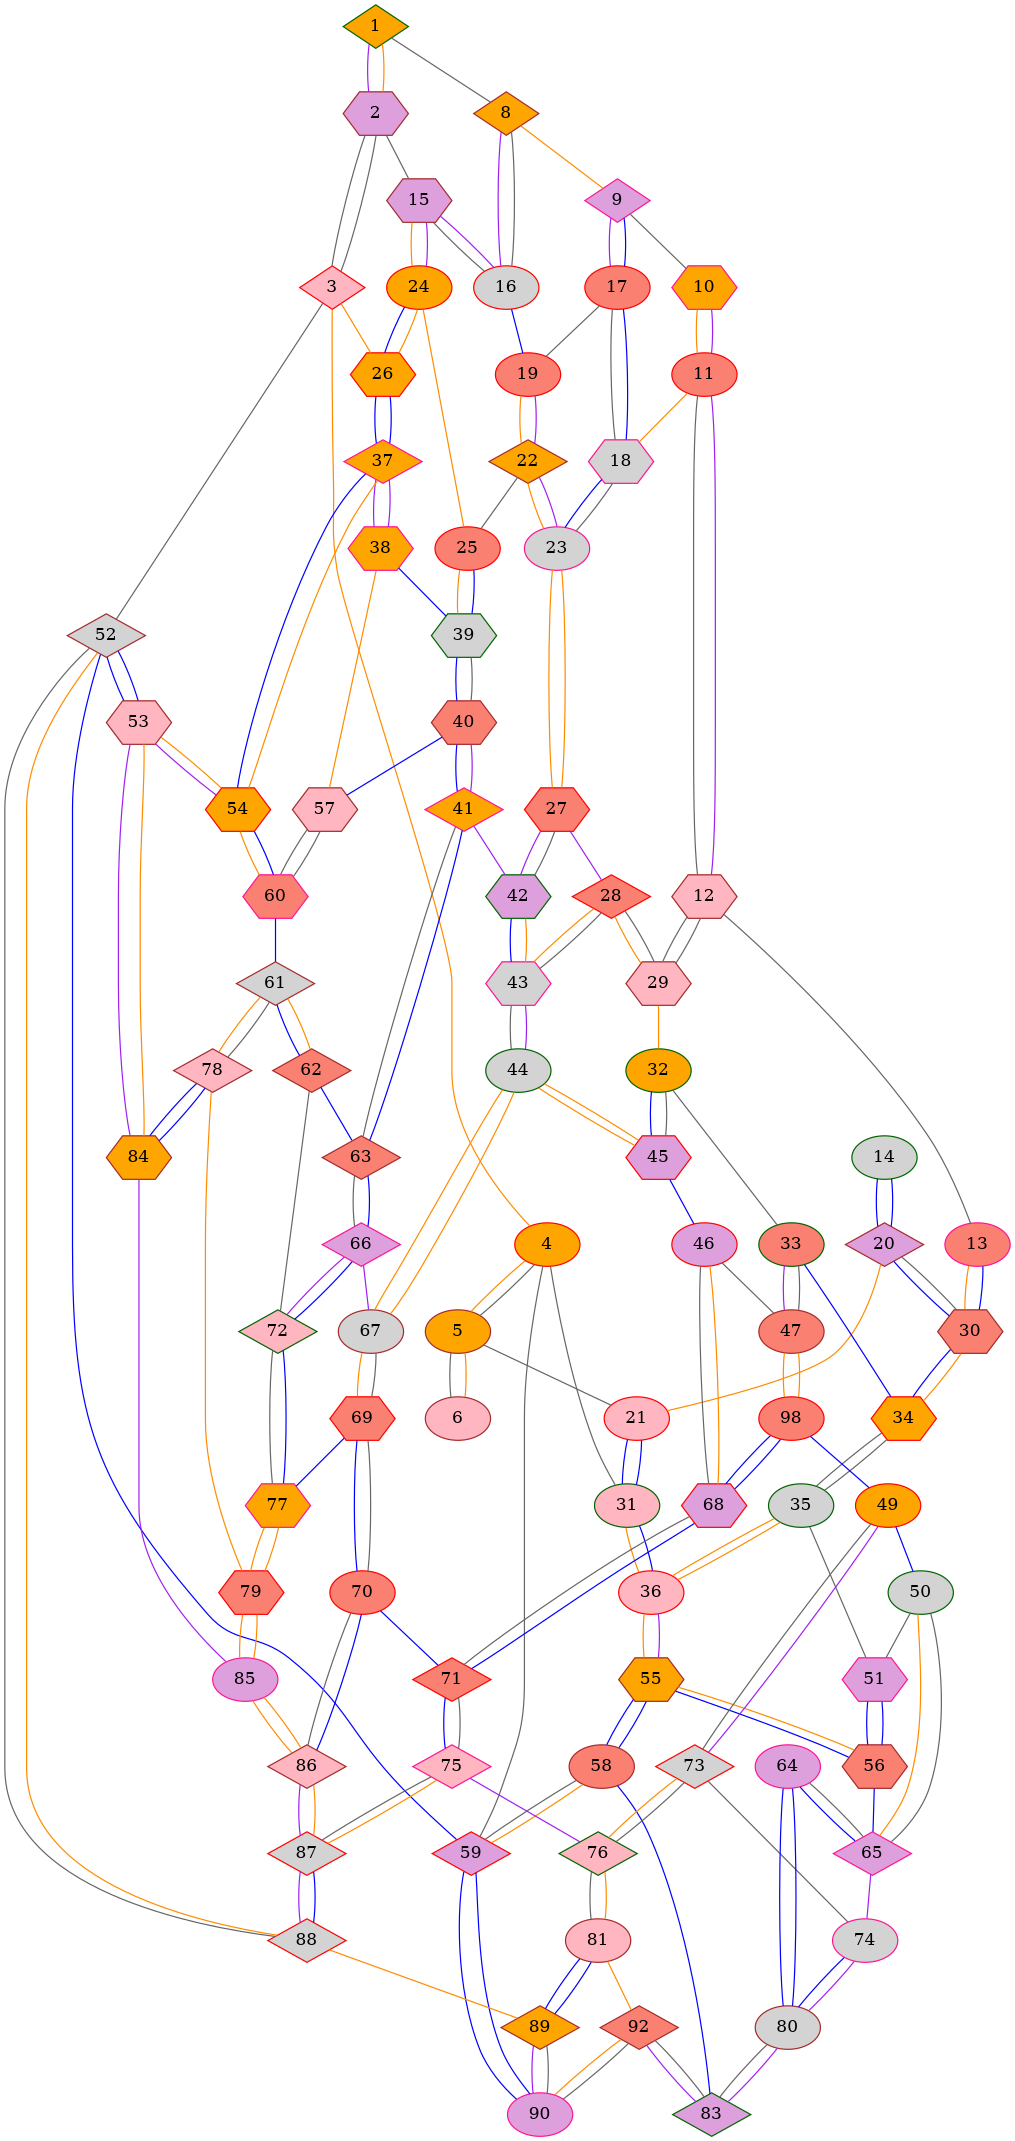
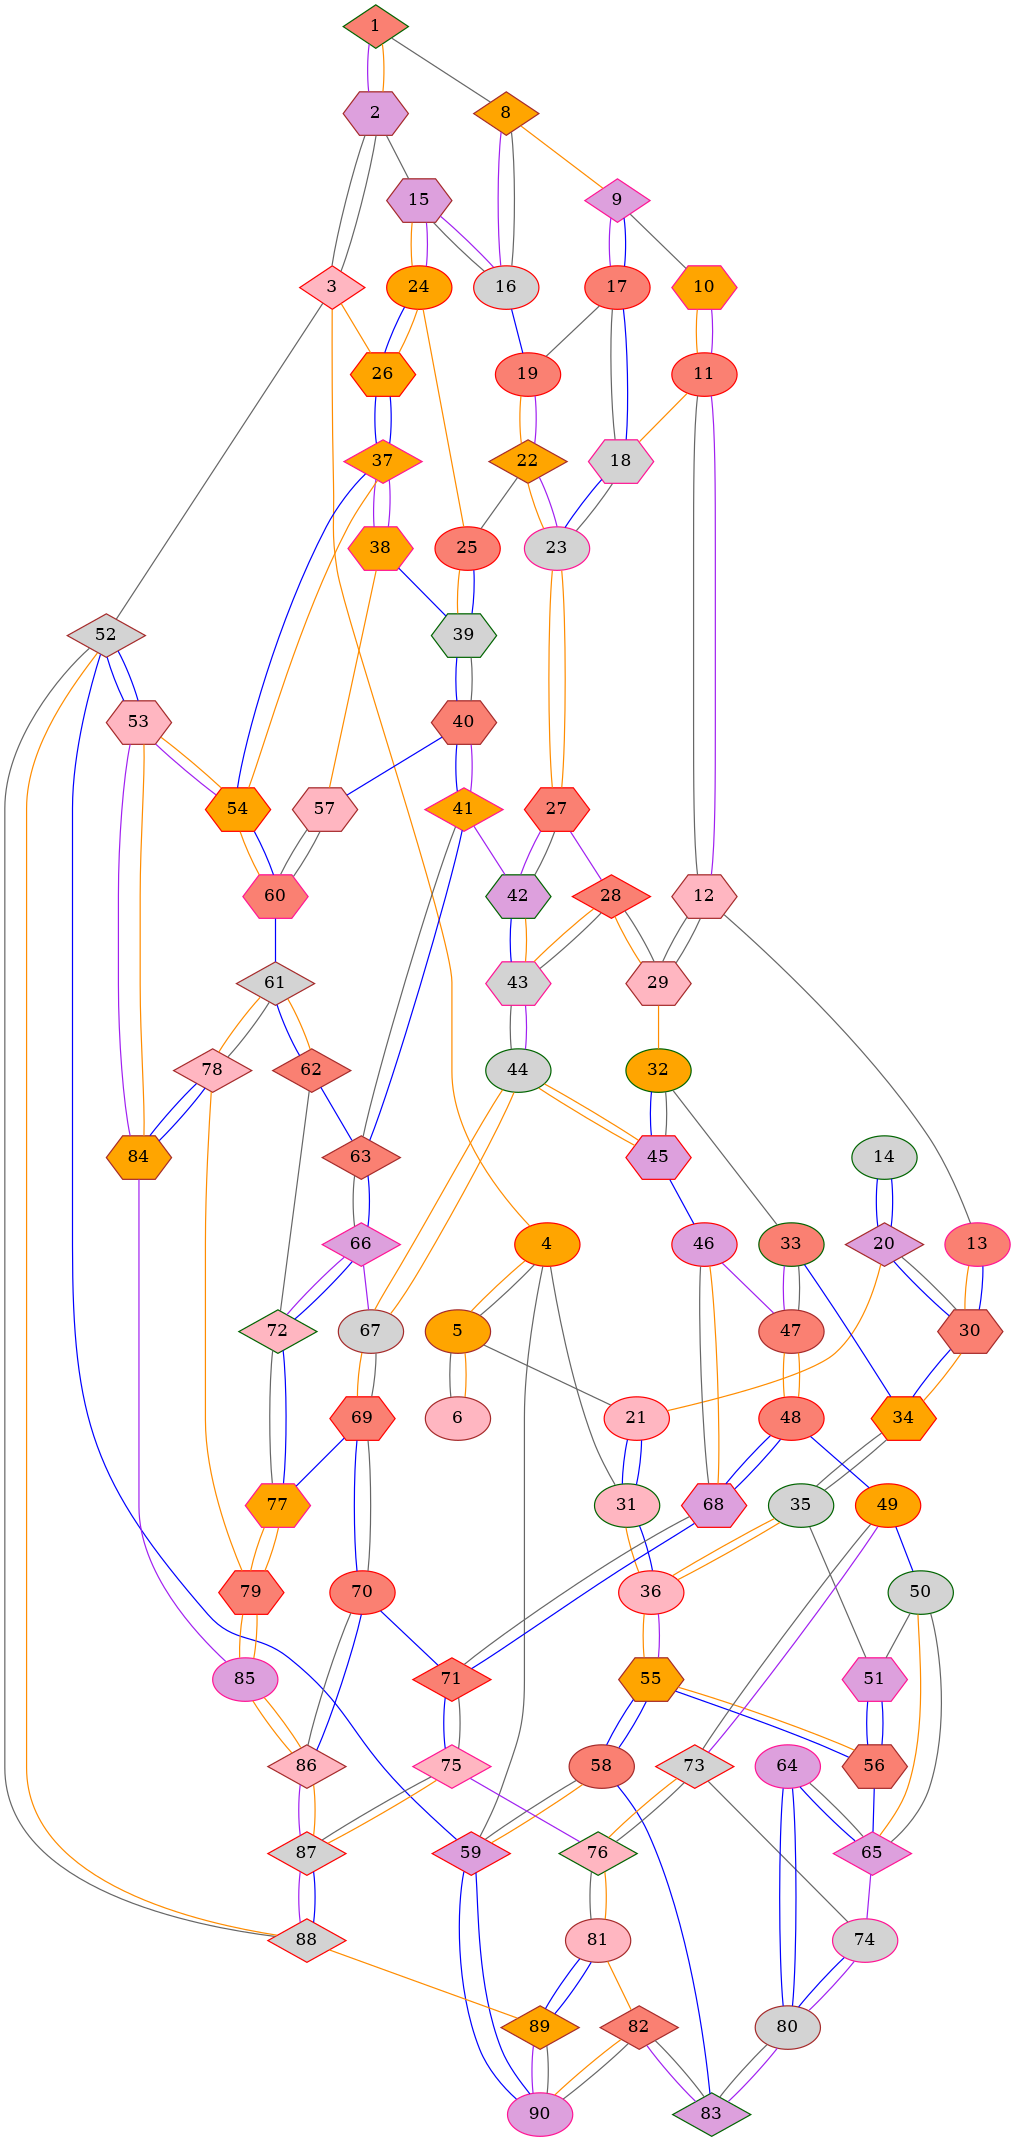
(376, 27) -> (376, 27)
(748, 1288) -> (748, 1288)
(791, 1419) -> (791, 1419)
(639, 2028) -> (639, 2028)
